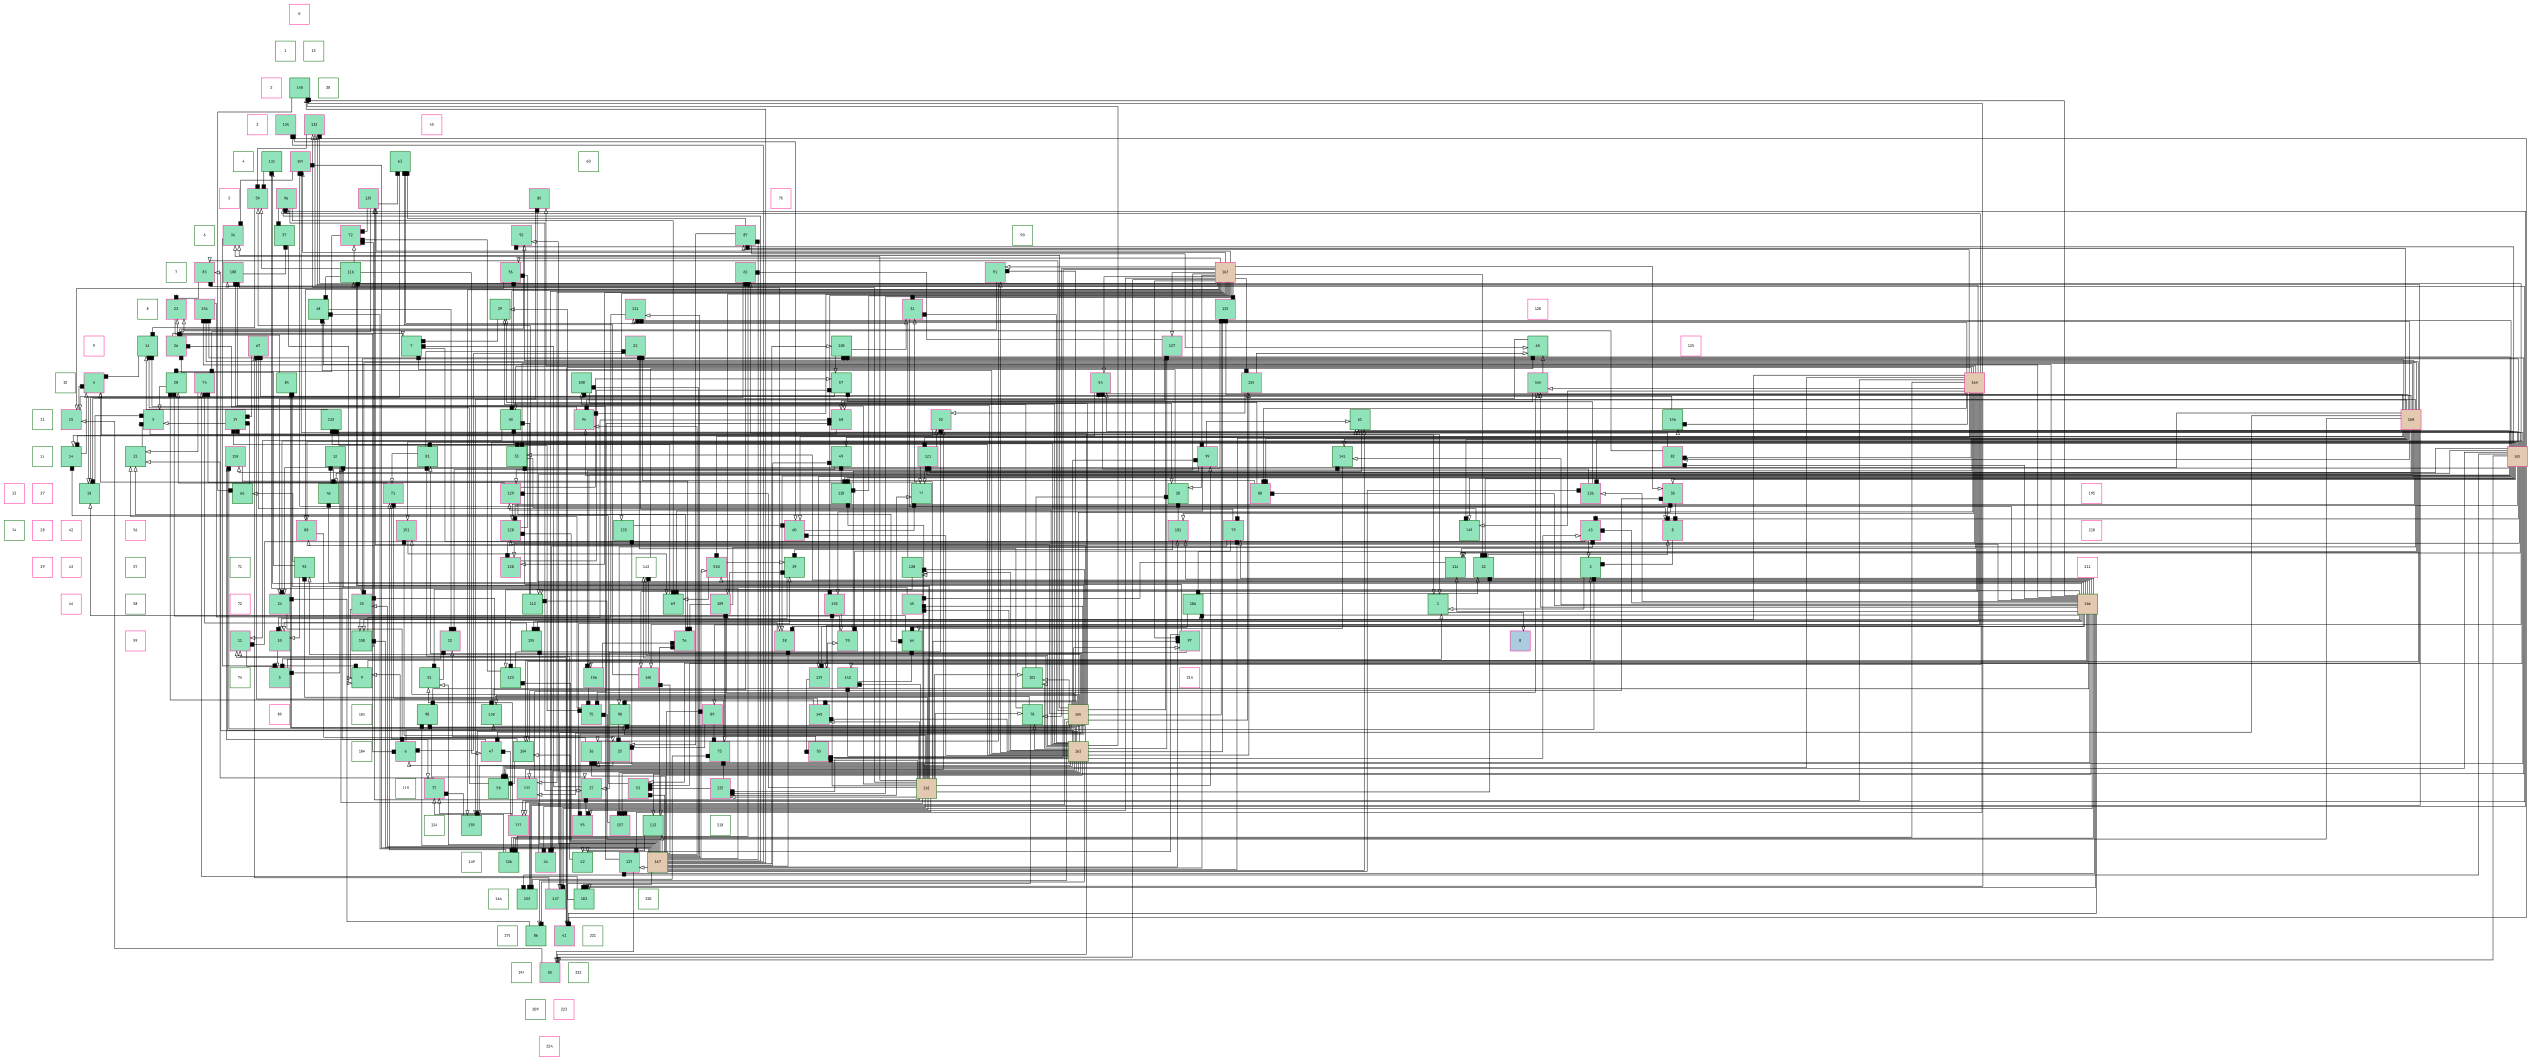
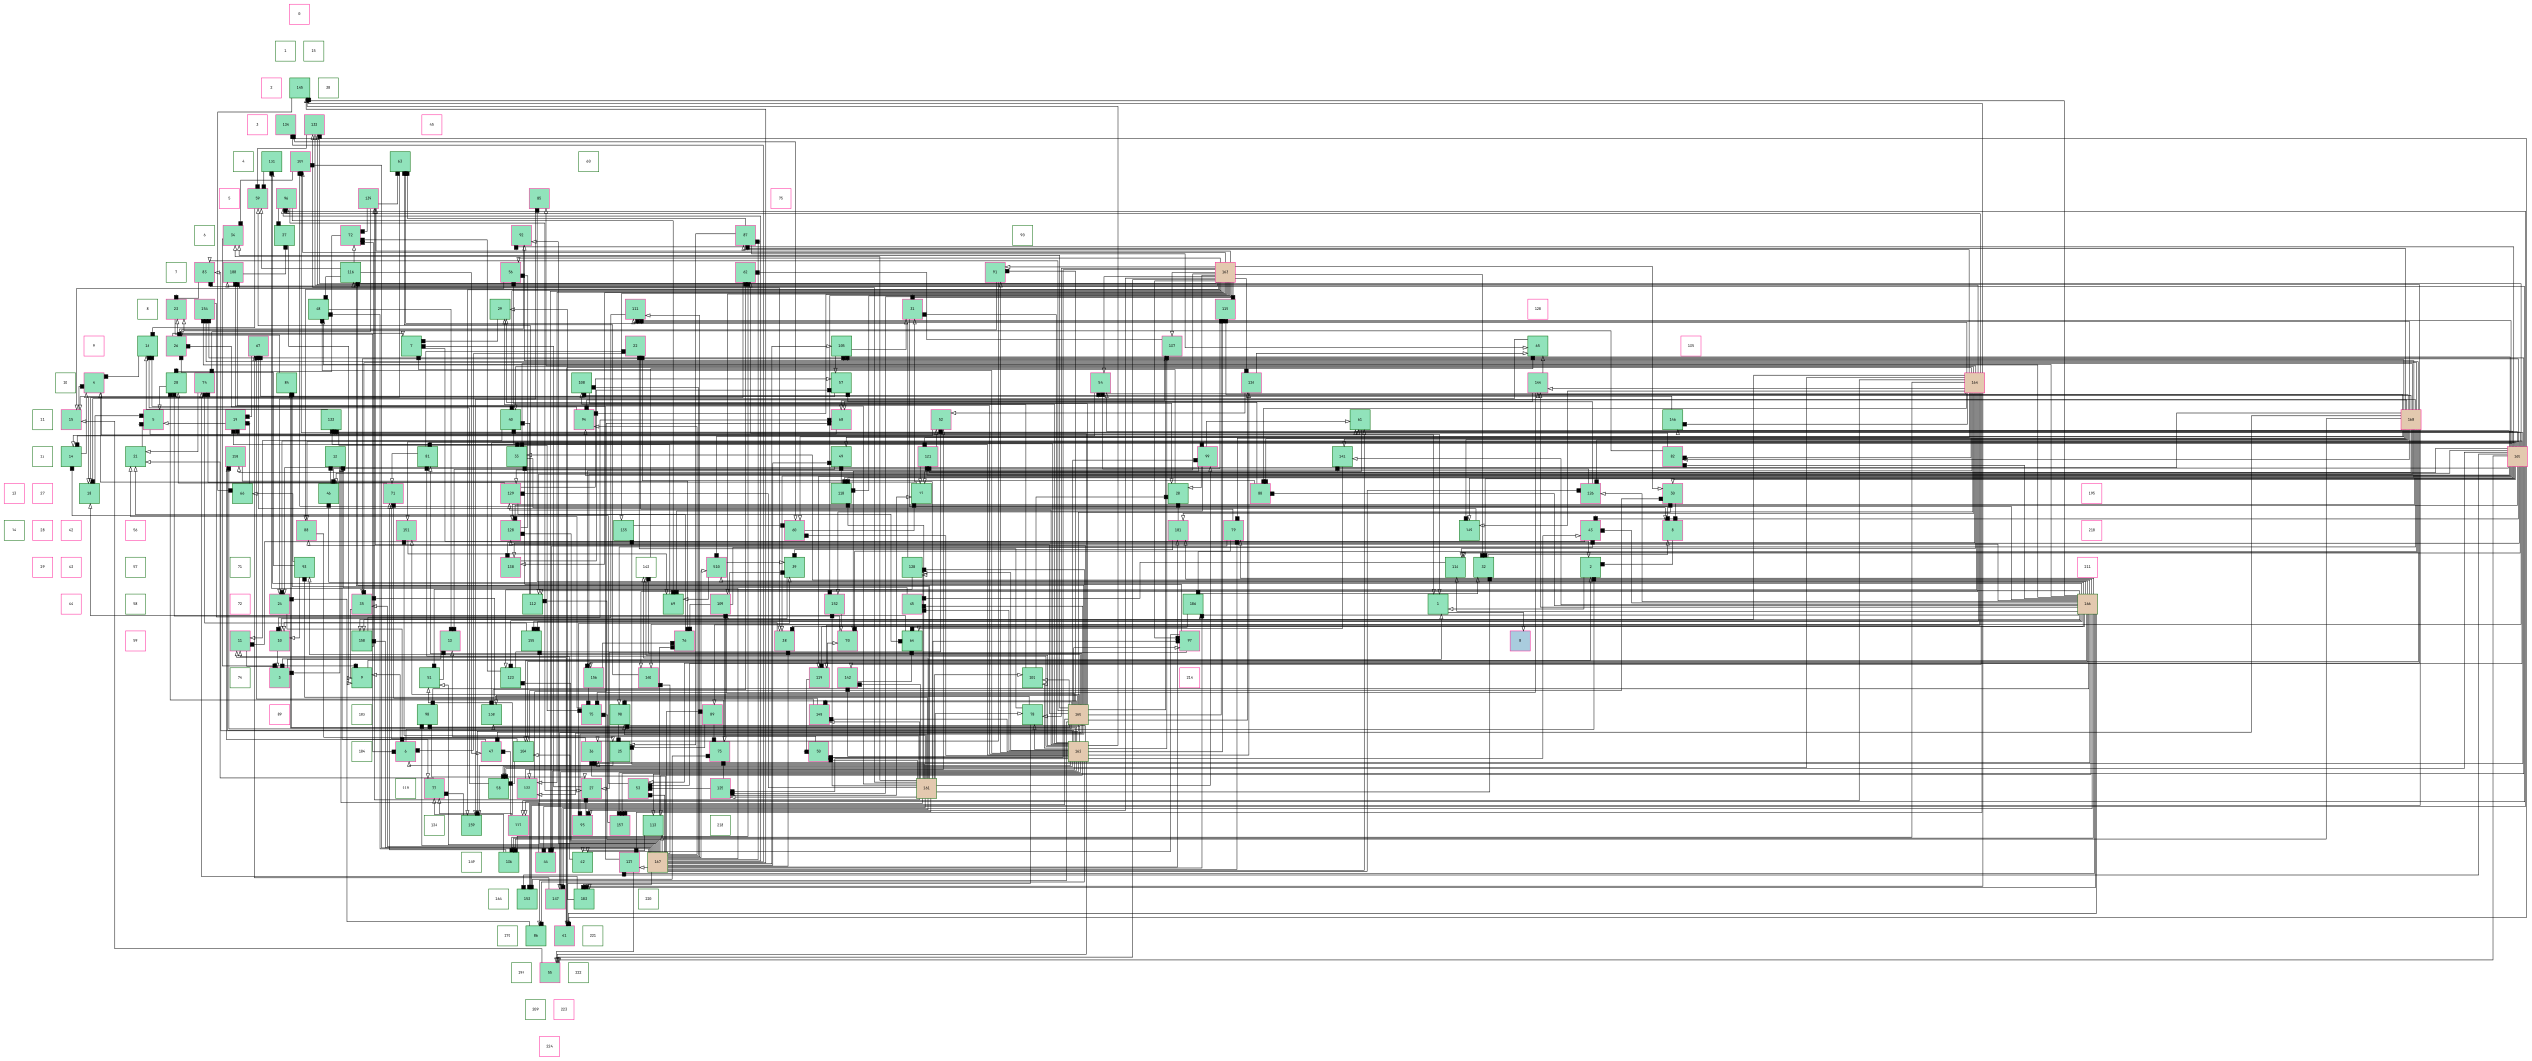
(620, 752) -> (620, 752)
